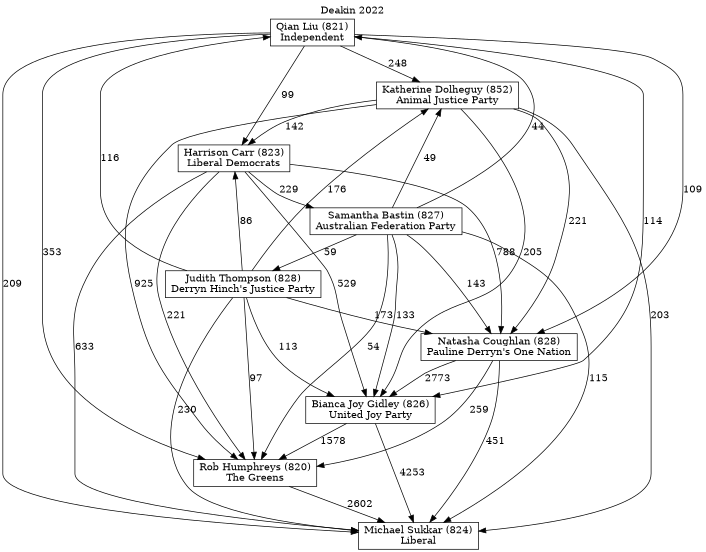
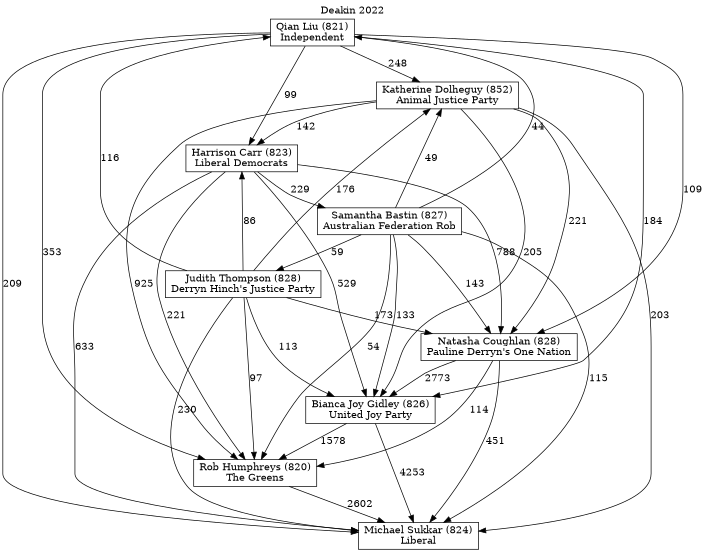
(386, 221) -> (390, 221)
(653, 221) -> (653, 221)
(479, 410) -> (479, 410)
